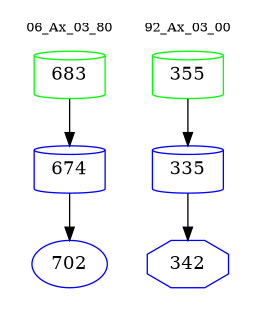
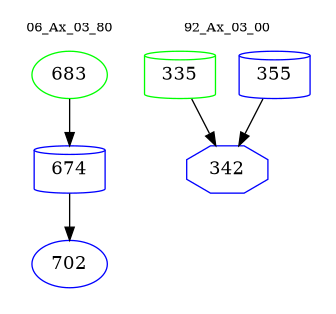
(70, 75) -> (70, 75)
(188, 75) -> (275, 75)
(188, 116) -> (254, 116)
(188, 169) -> (180, 75)
